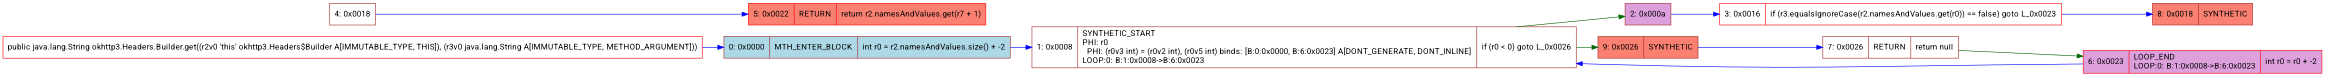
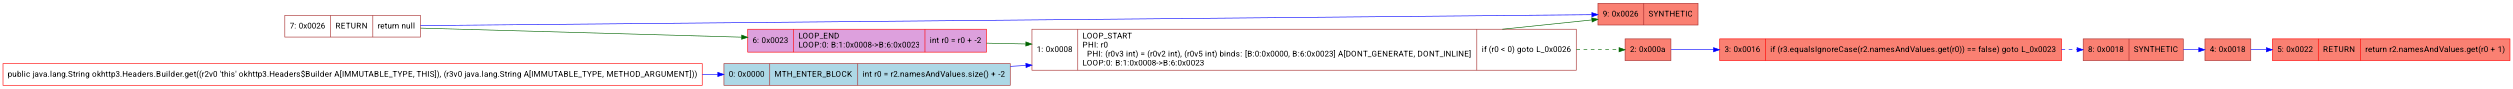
(353, 14) -> (2228, 50)
(911, 14) -> (2435, 49)
(1648, 14) -> (1648, 50)
(1891, 14) -> (1891, 50)
(2104, 14) -> (2069, 50)
(1568, 22) -> (1598, 50)
(1119, 33) -> (1108, 36)
(1757, 47) -> (1006, 20)
none -> (2191, 50)
(1833, 67) -> (1006, 44)
